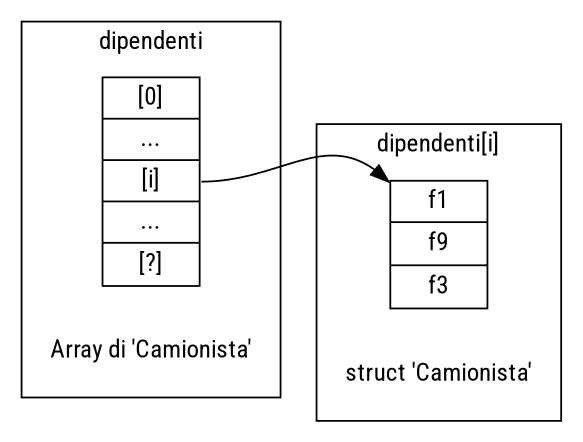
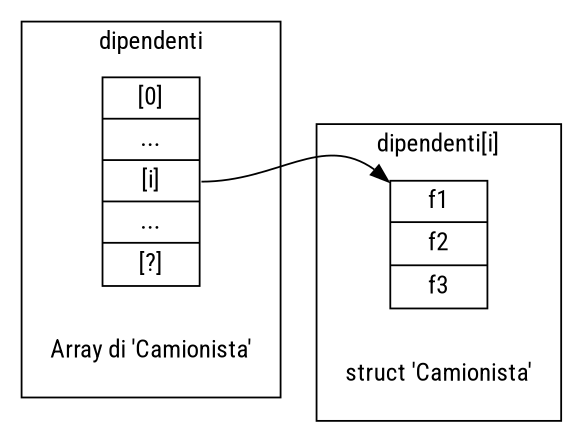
(439, 243) -> (439, 243)
